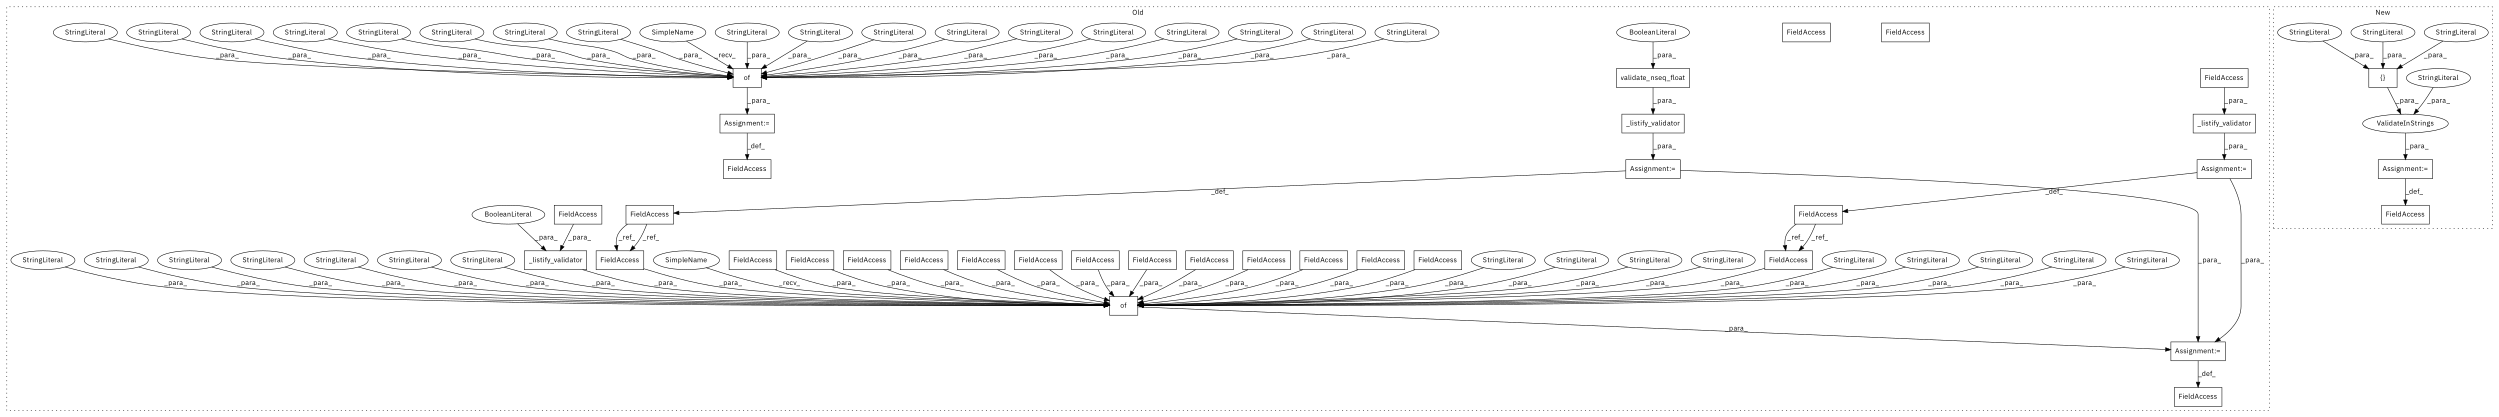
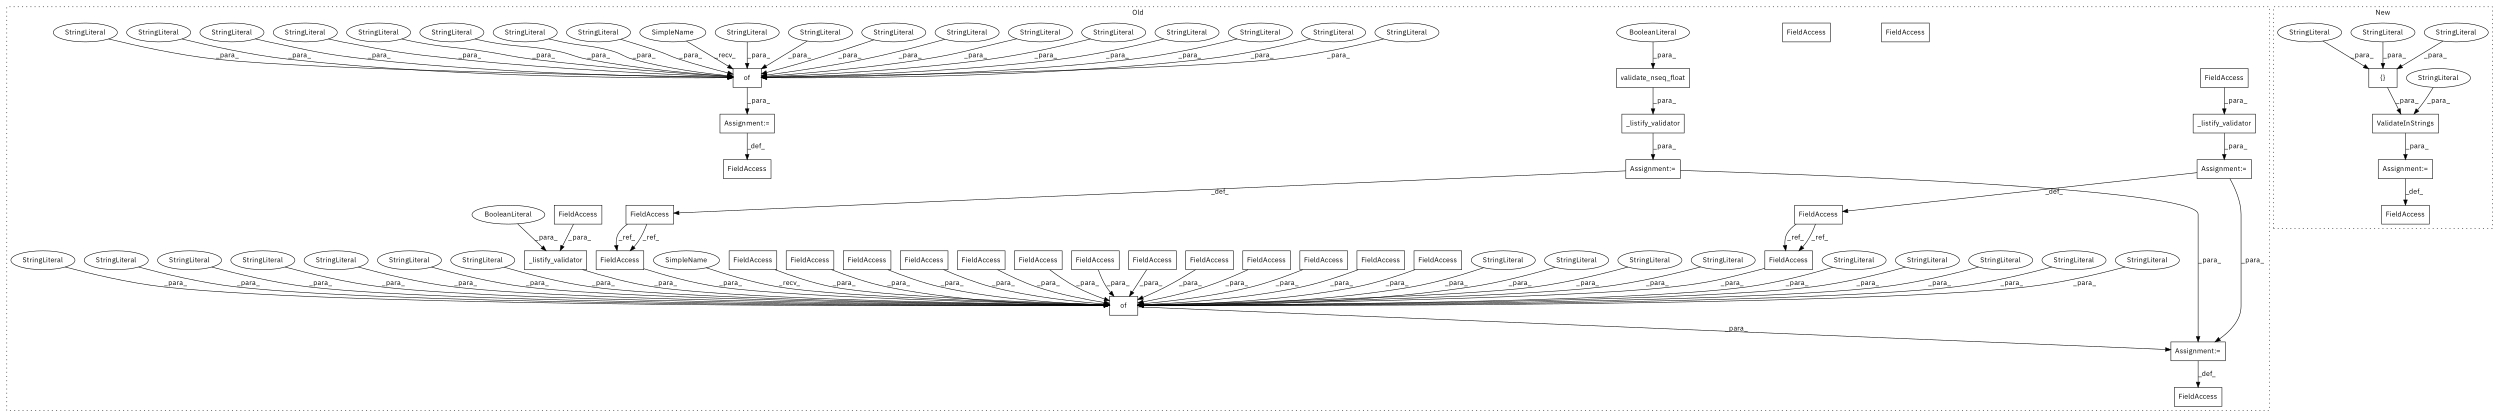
(2405, 124) -> (2405, 124)
